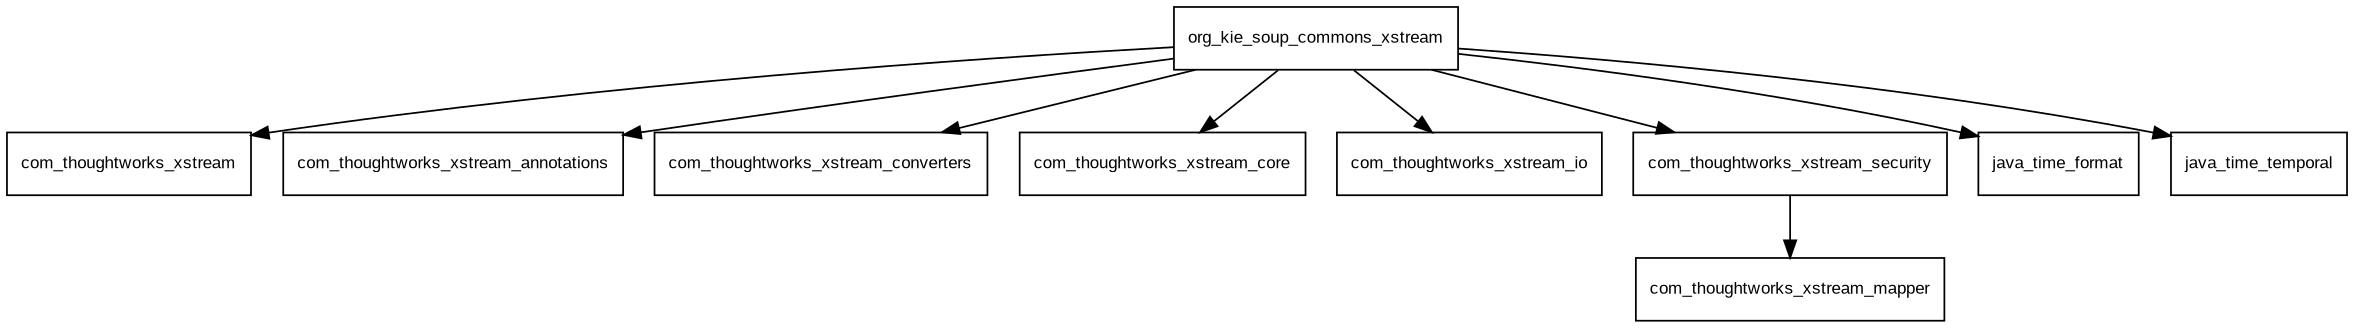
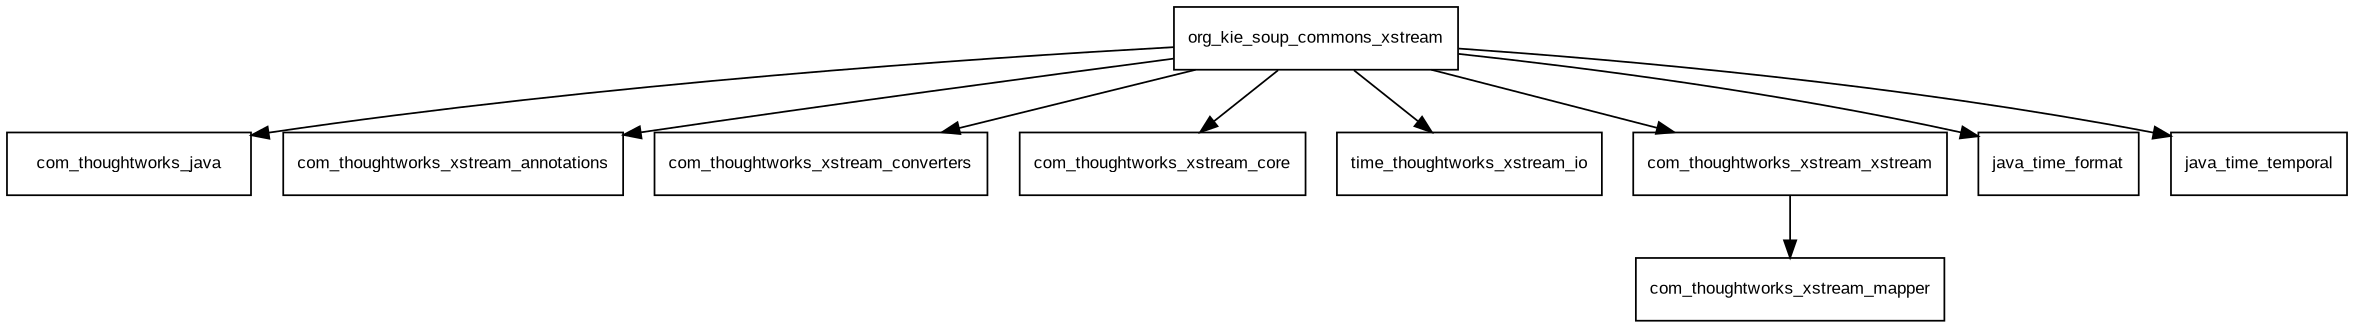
(129, 164) -> (129, 164)
(1469, 164) -> (1469, 164)
(1790, 164) -> (1790, 164)
